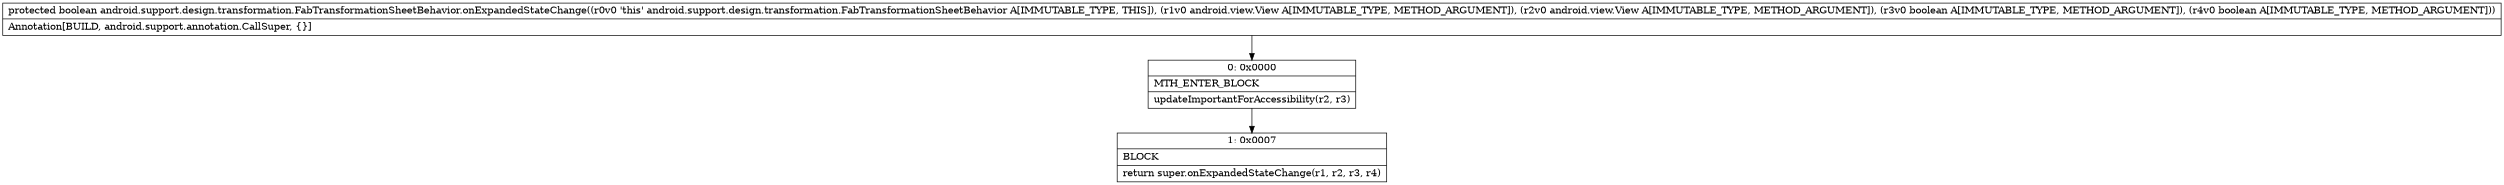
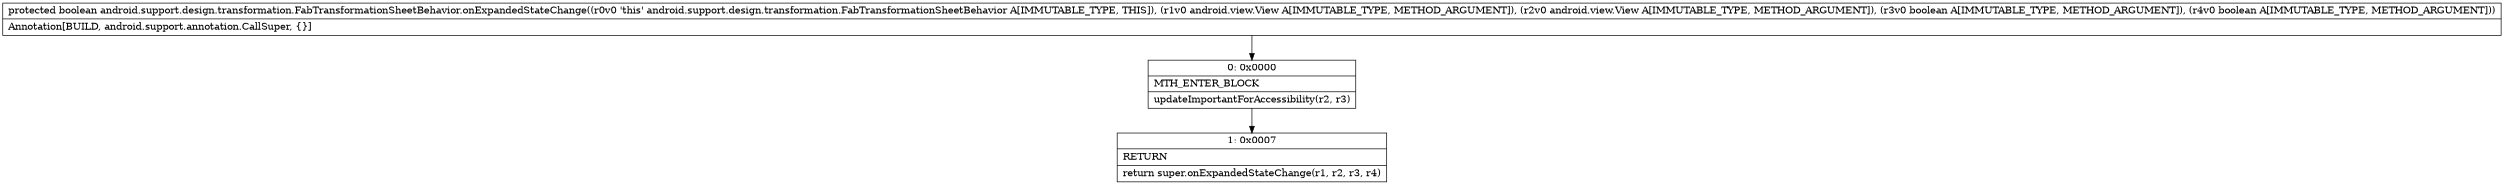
(1141, 157) -> (1145, 157)
